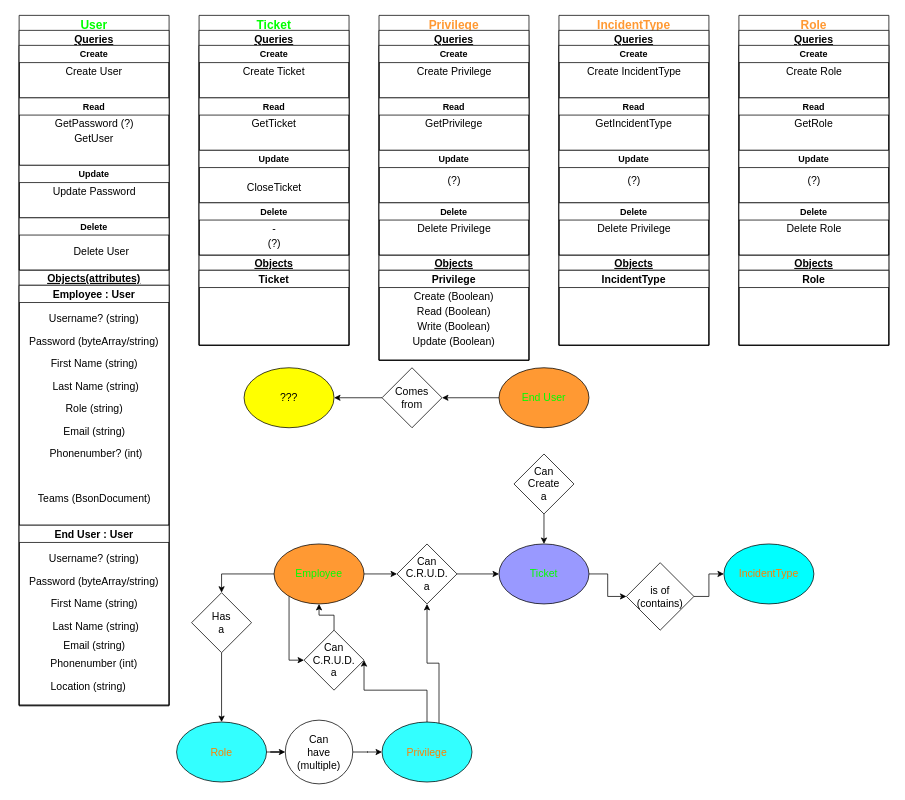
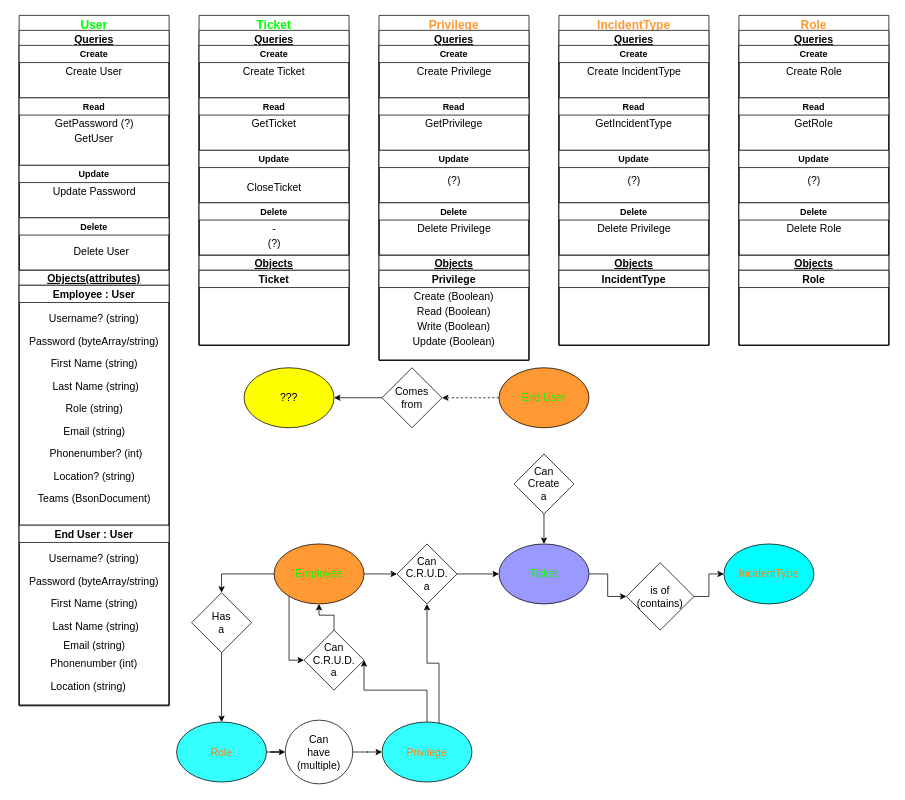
(473, 398) -> (473, 398)
none -> (94, 477)
